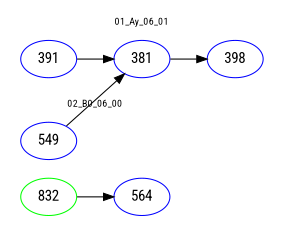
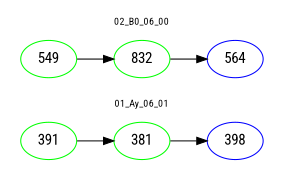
(49, 59) -> (49, 141)
(142, 59) -> (142, 141)
(92, 103) -> (90, 59)
(49, 141) -> (49, 59)
